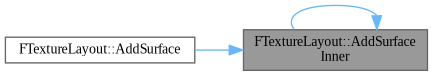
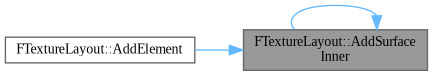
(100, 50) -> (100, 50)
